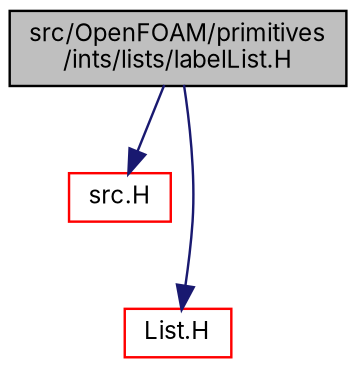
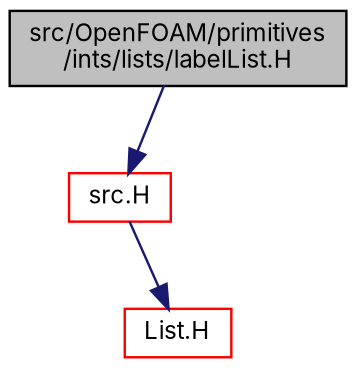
(193, 185) -> (144, 254)
